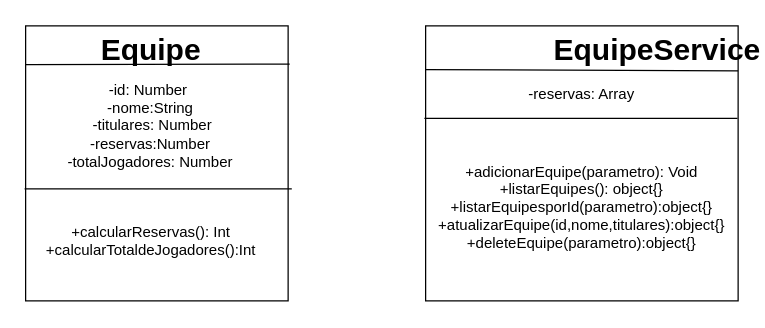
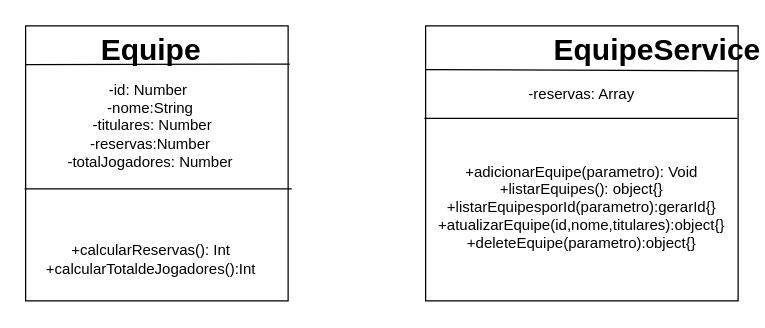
(582, 207) -> (582, 207)
(151, 232) -> (151, 251)
